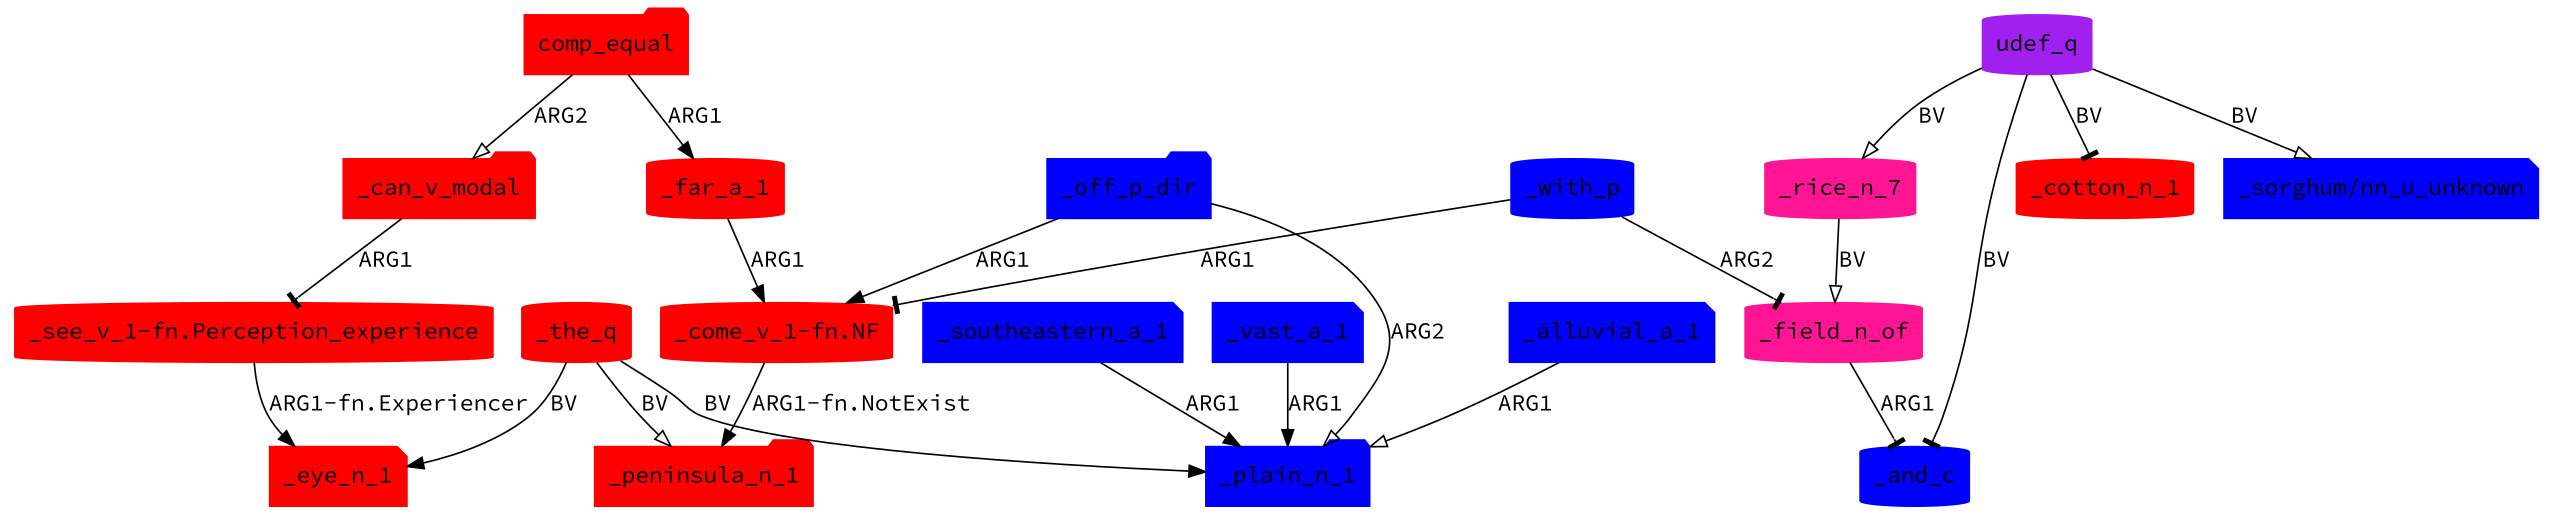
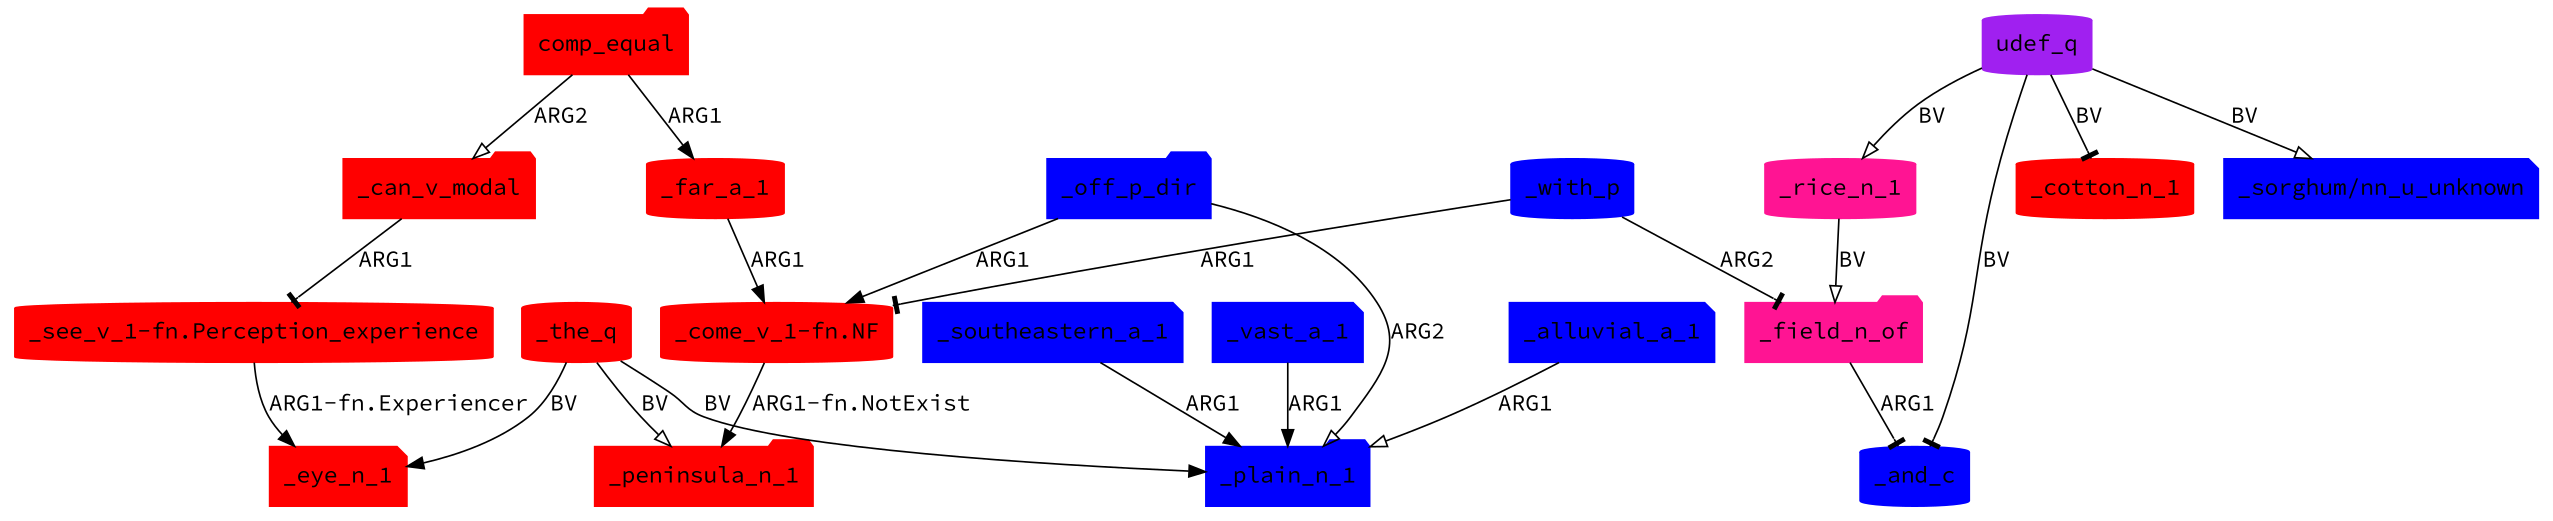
(1840, 189) -> (1840, 189)
(1834, 332) -> (1834, 332)
